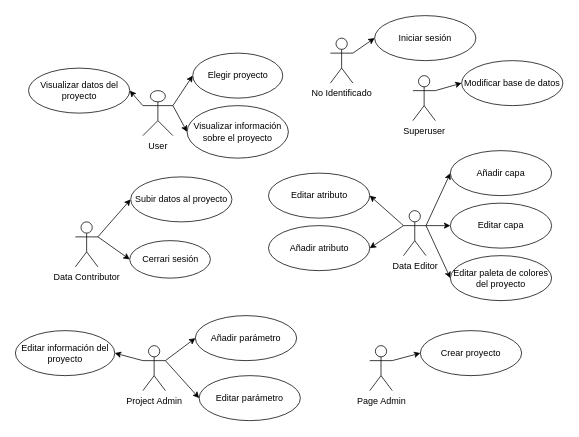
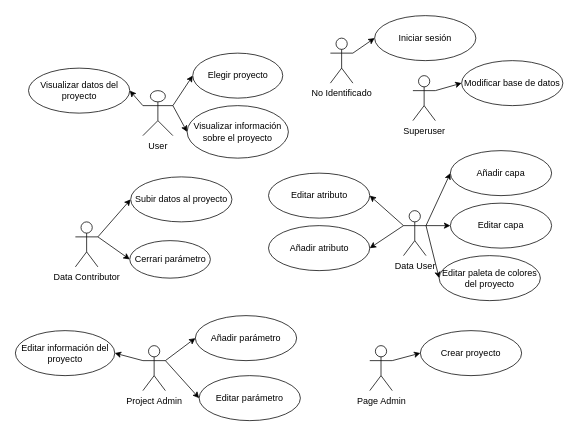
(171, 259) -> (171, 259)
(416, 266) -> (416, 266)
(501, 278) -> (490, 278)
